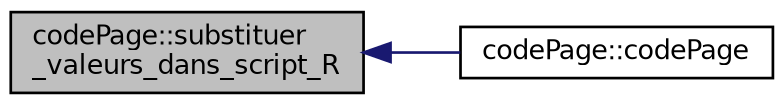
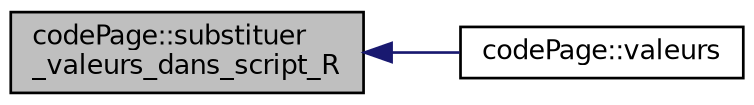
(617, 53) -> (602, 53)
